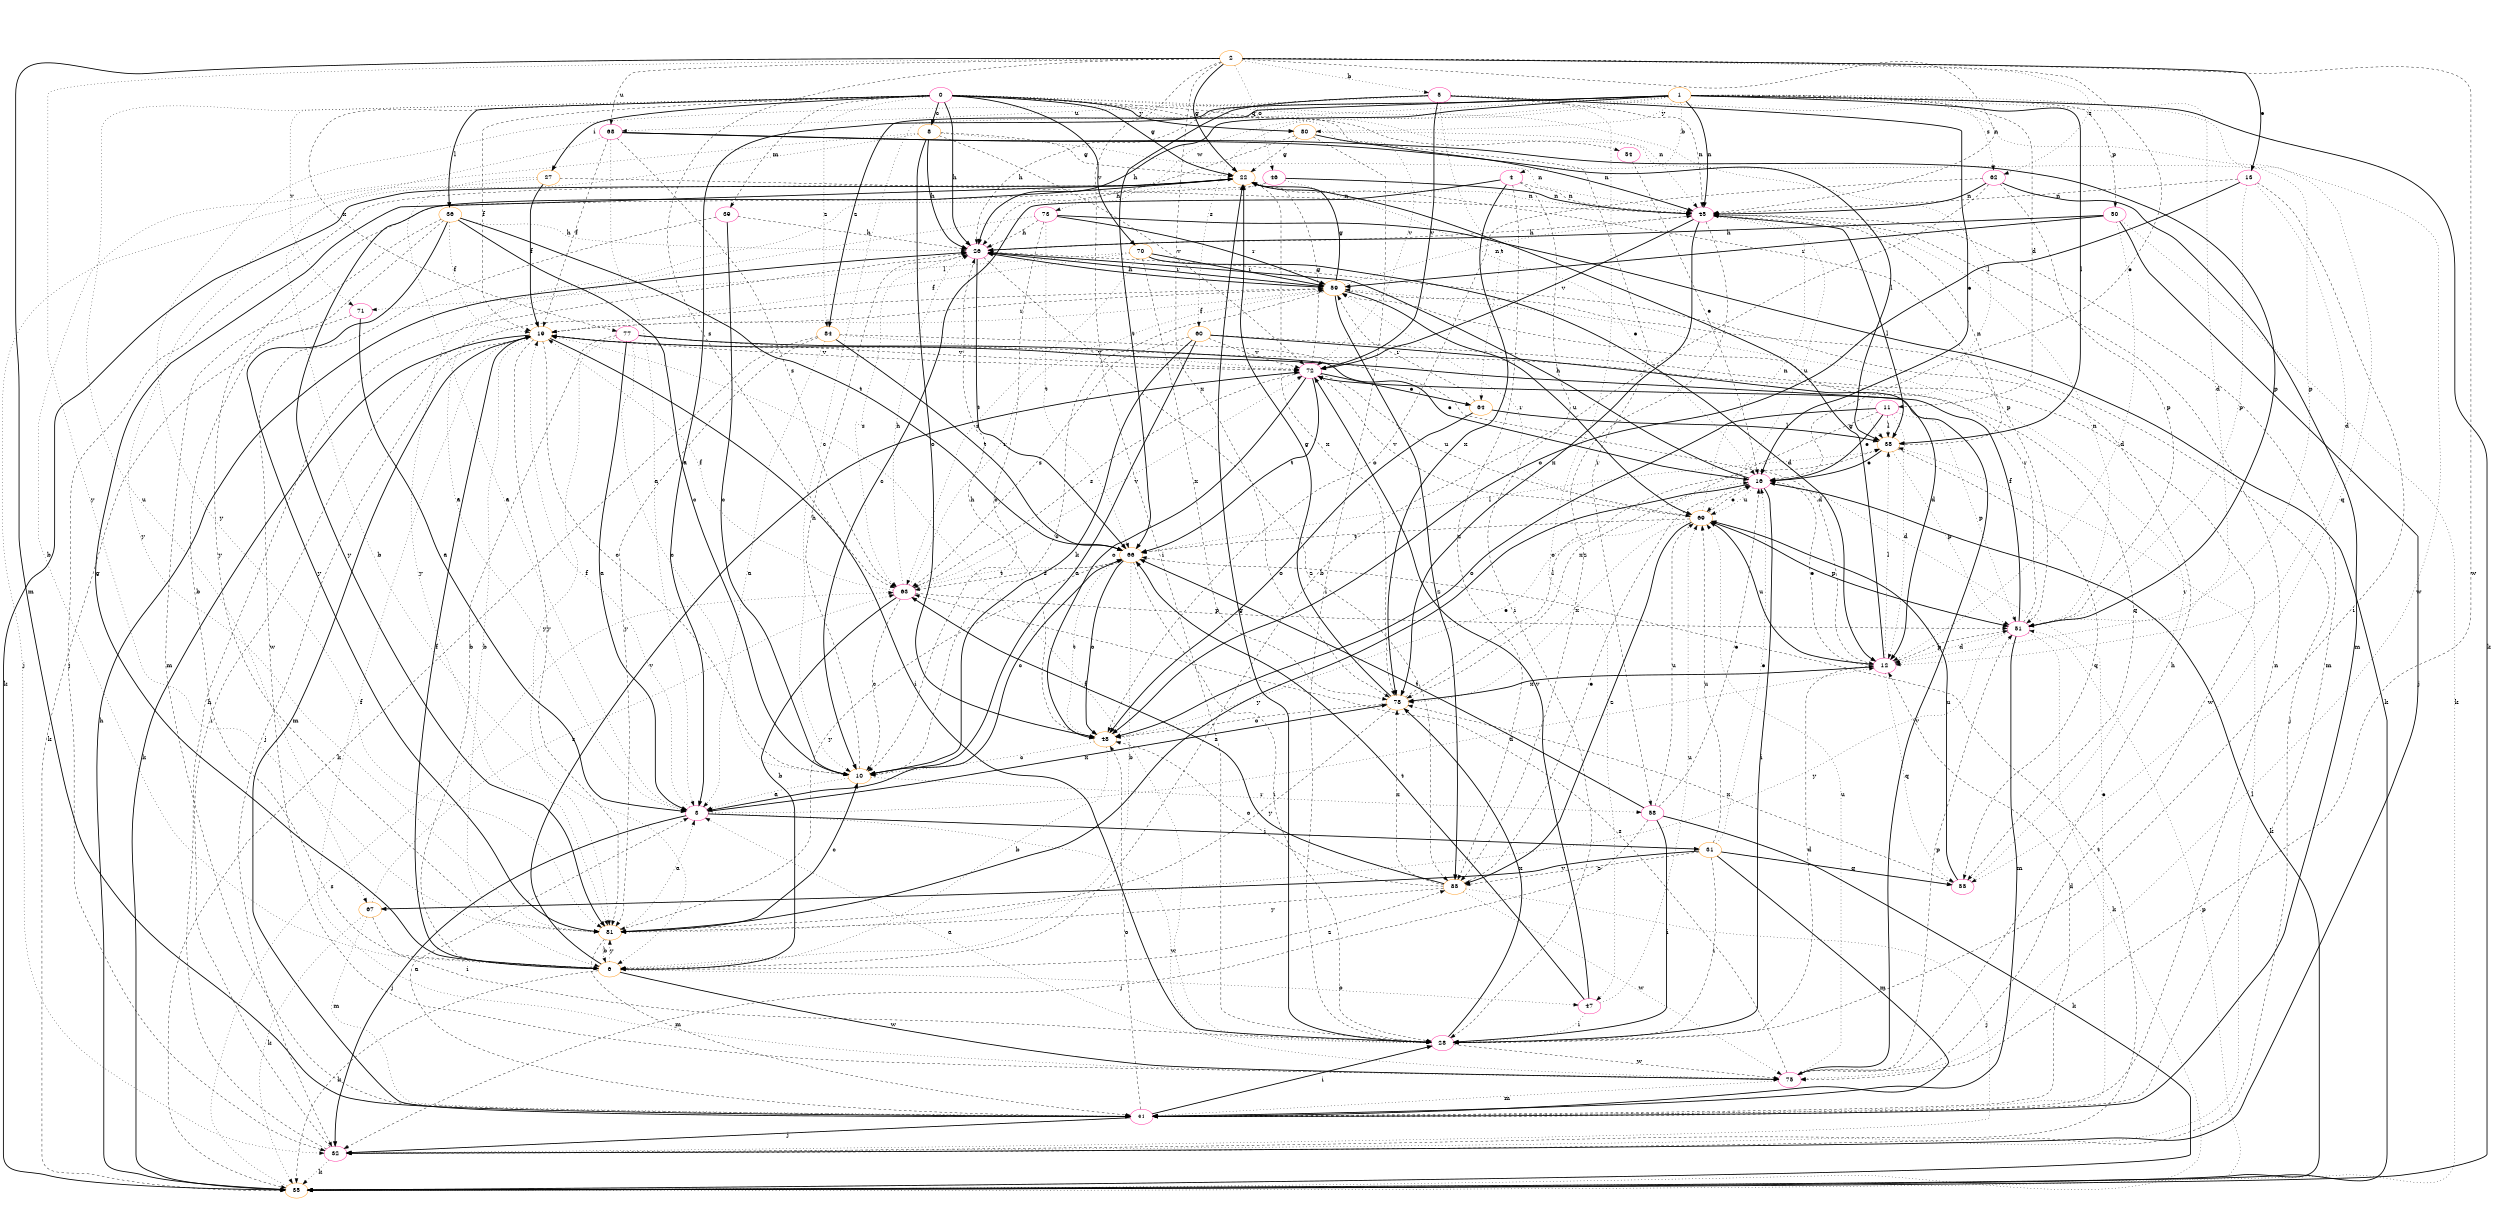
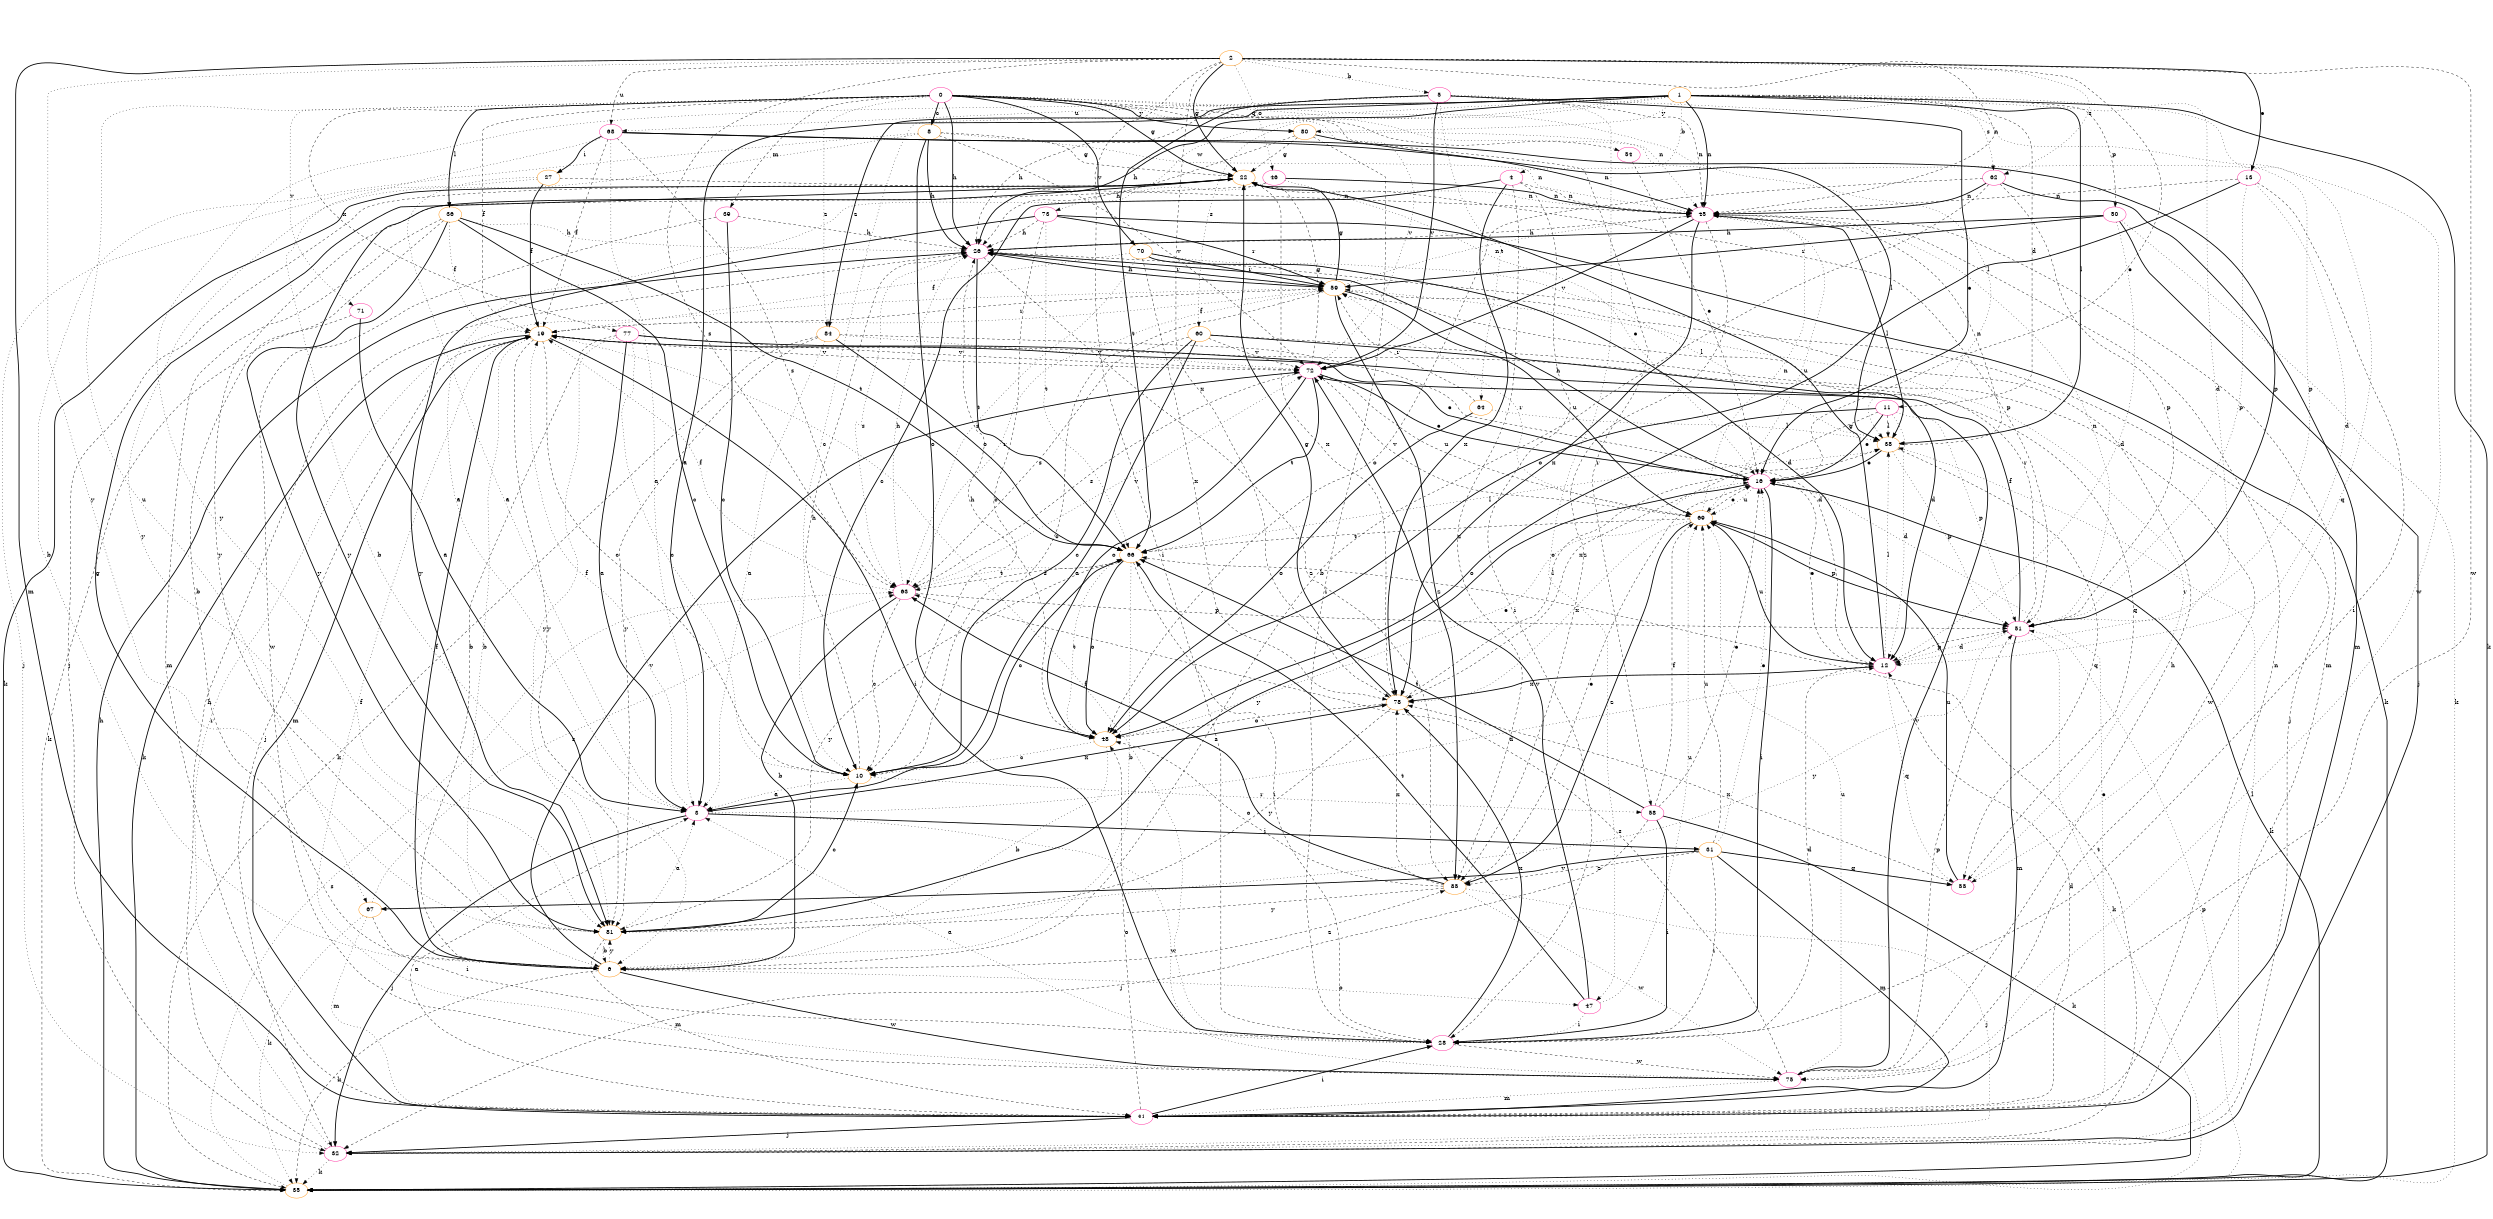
(732, 106) -> (580, 152)
(715, 284) -> (1531, 281)
(434, 361) -> (434, 361)
(438, 362) -> (438, 362)
(1394, 389) -> (1526, 448)
(1683, 424) -> (1683, 424)
(985, 445) -> (985, 445)
(1077, 555) -> (1077, 555)
(1674, 666) -> (1674, 666)
(1270, 699) -> none
